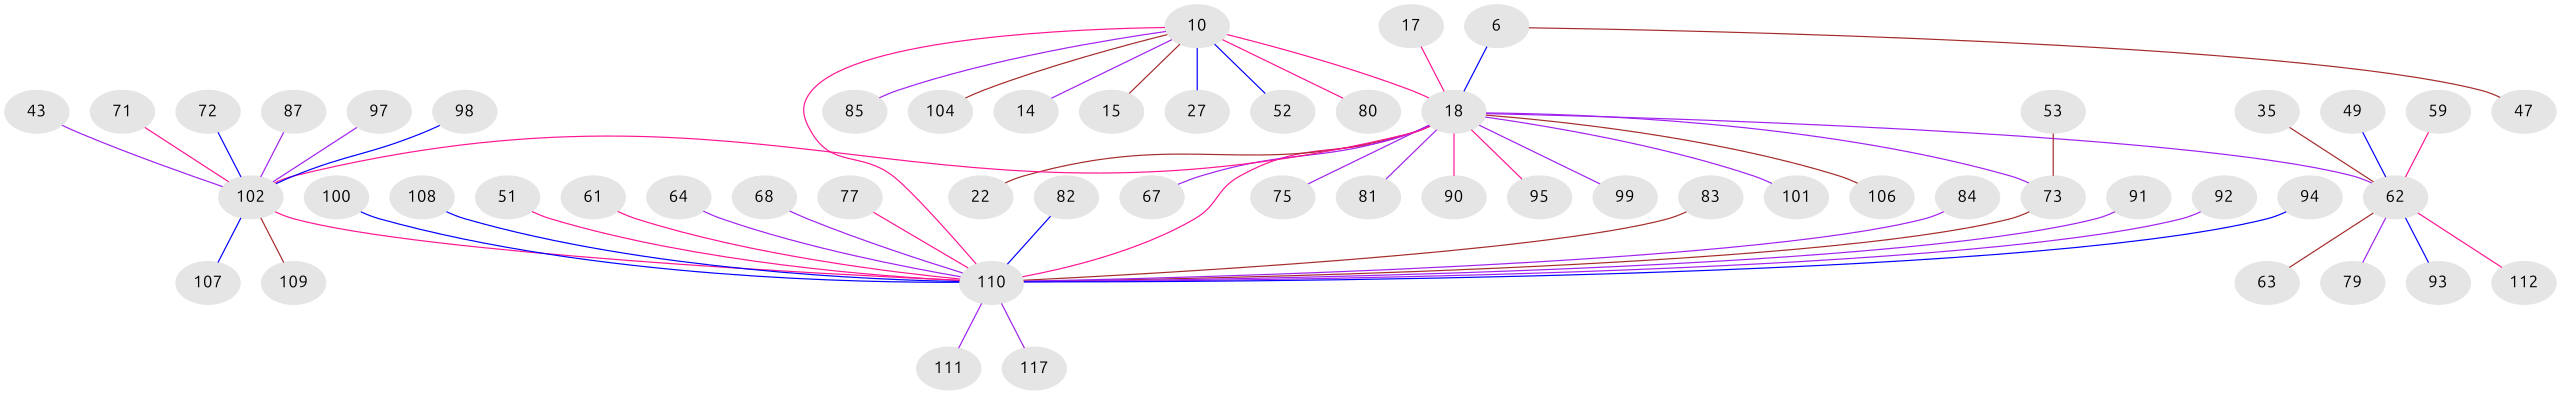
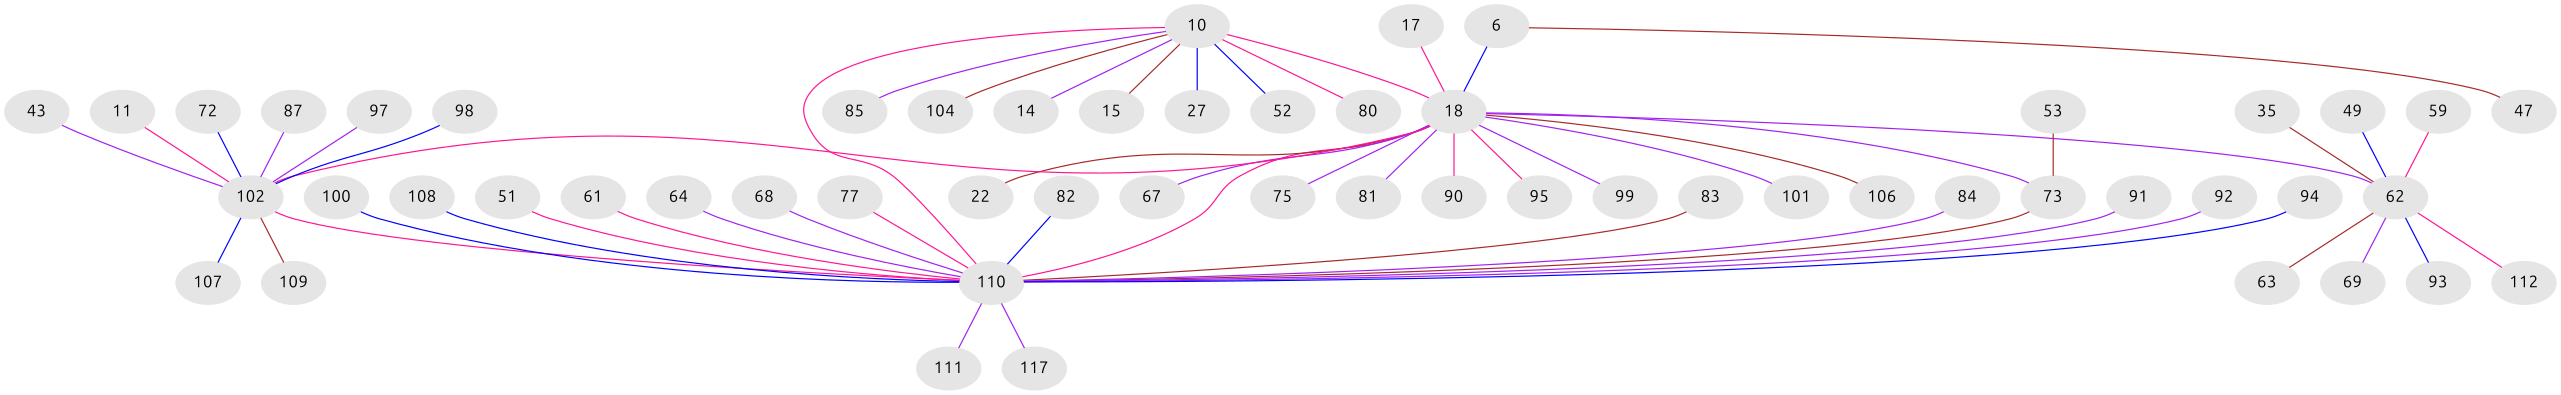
(122, 112) -> (122, 112)
(2353, 283) -> (2353, 283)
